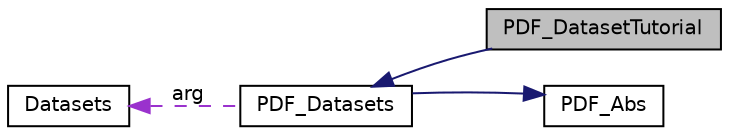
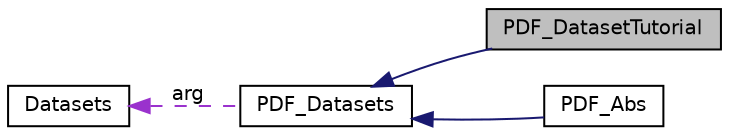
(468, 92) -> (489, 119)
